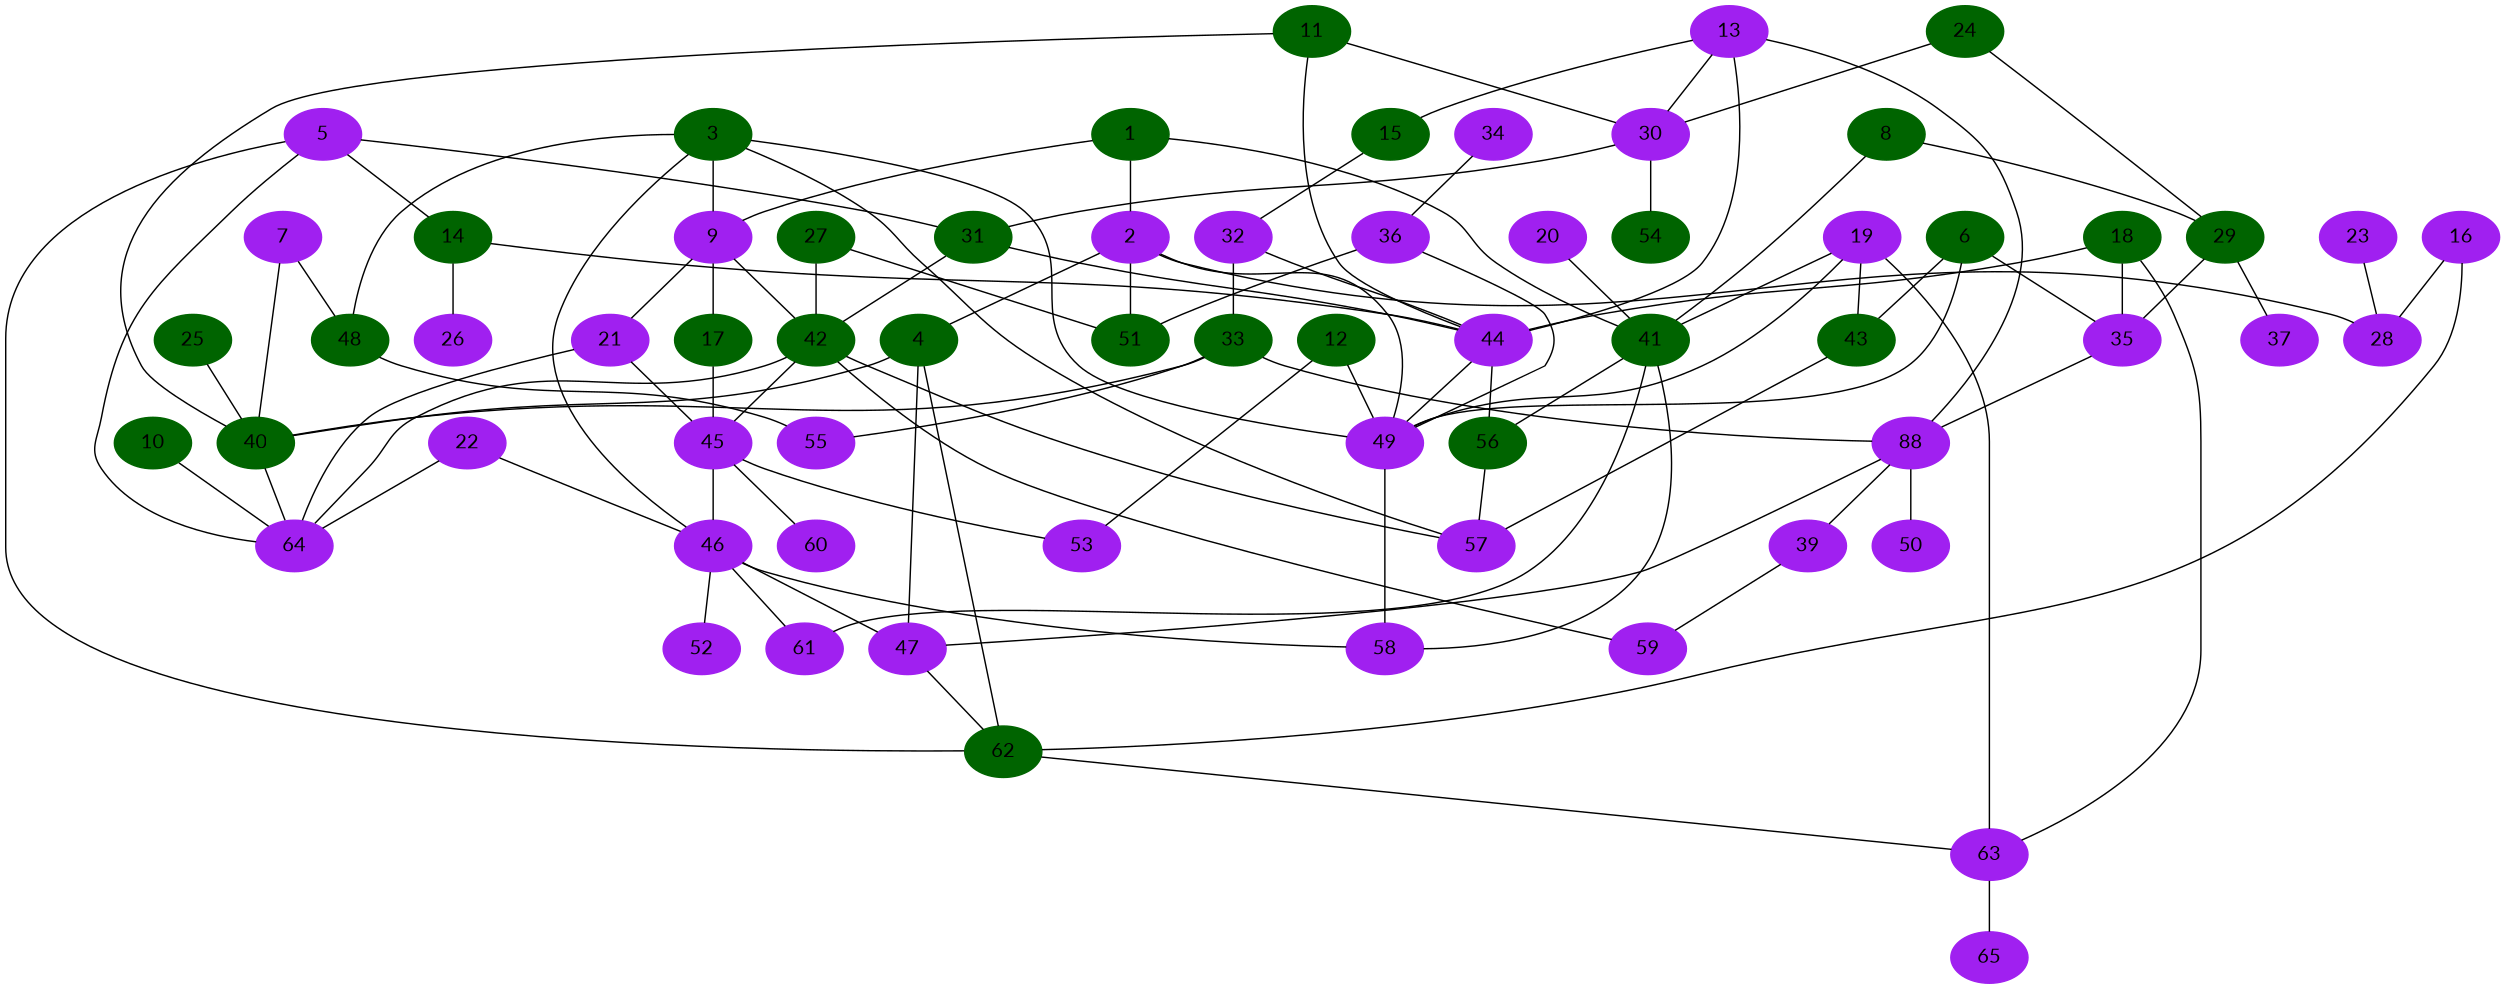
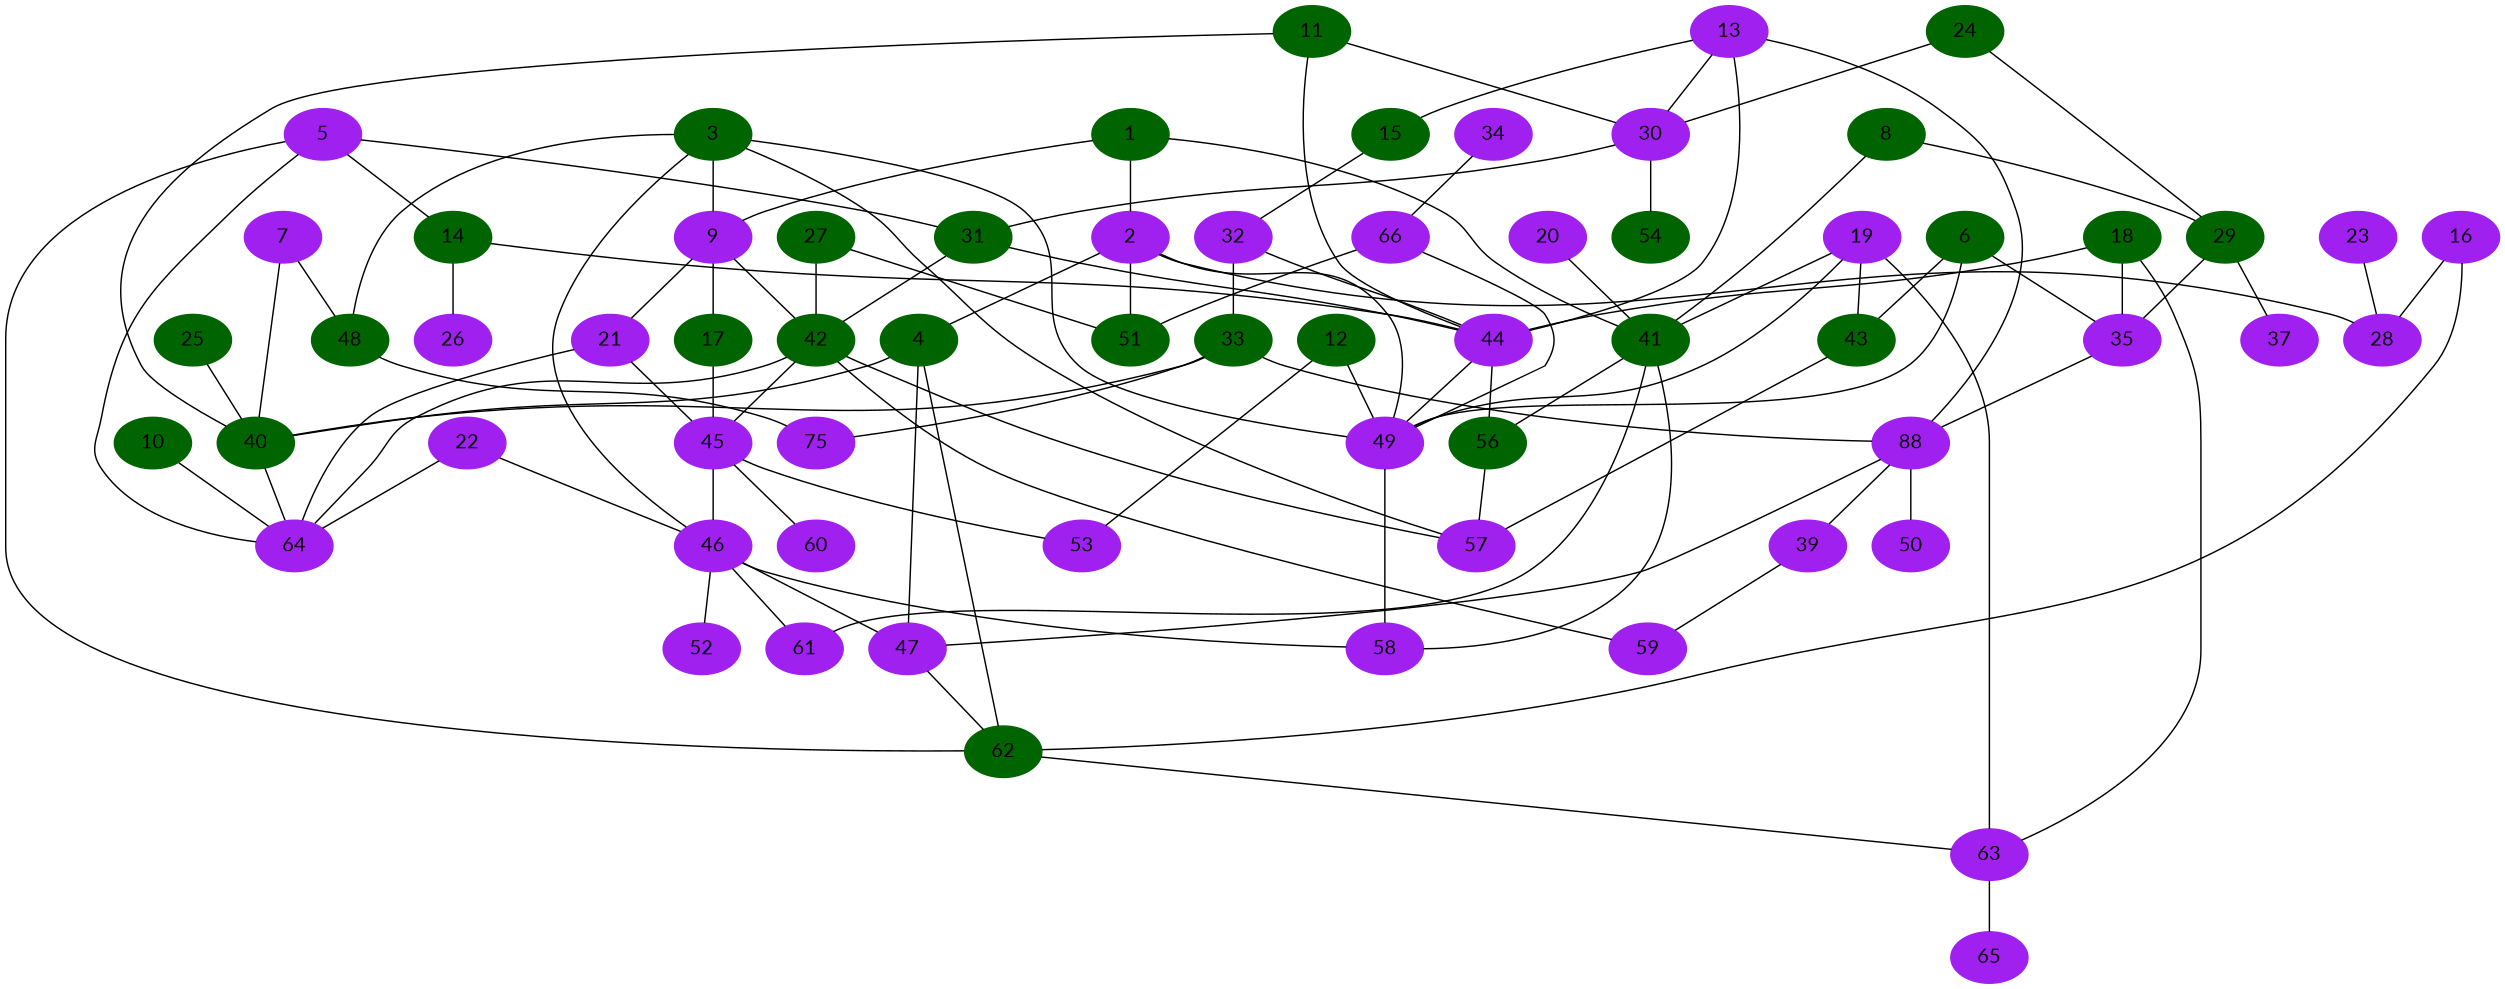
(1391, 237) -> (1391, 237)
(816, 443) -> (816, 443)
